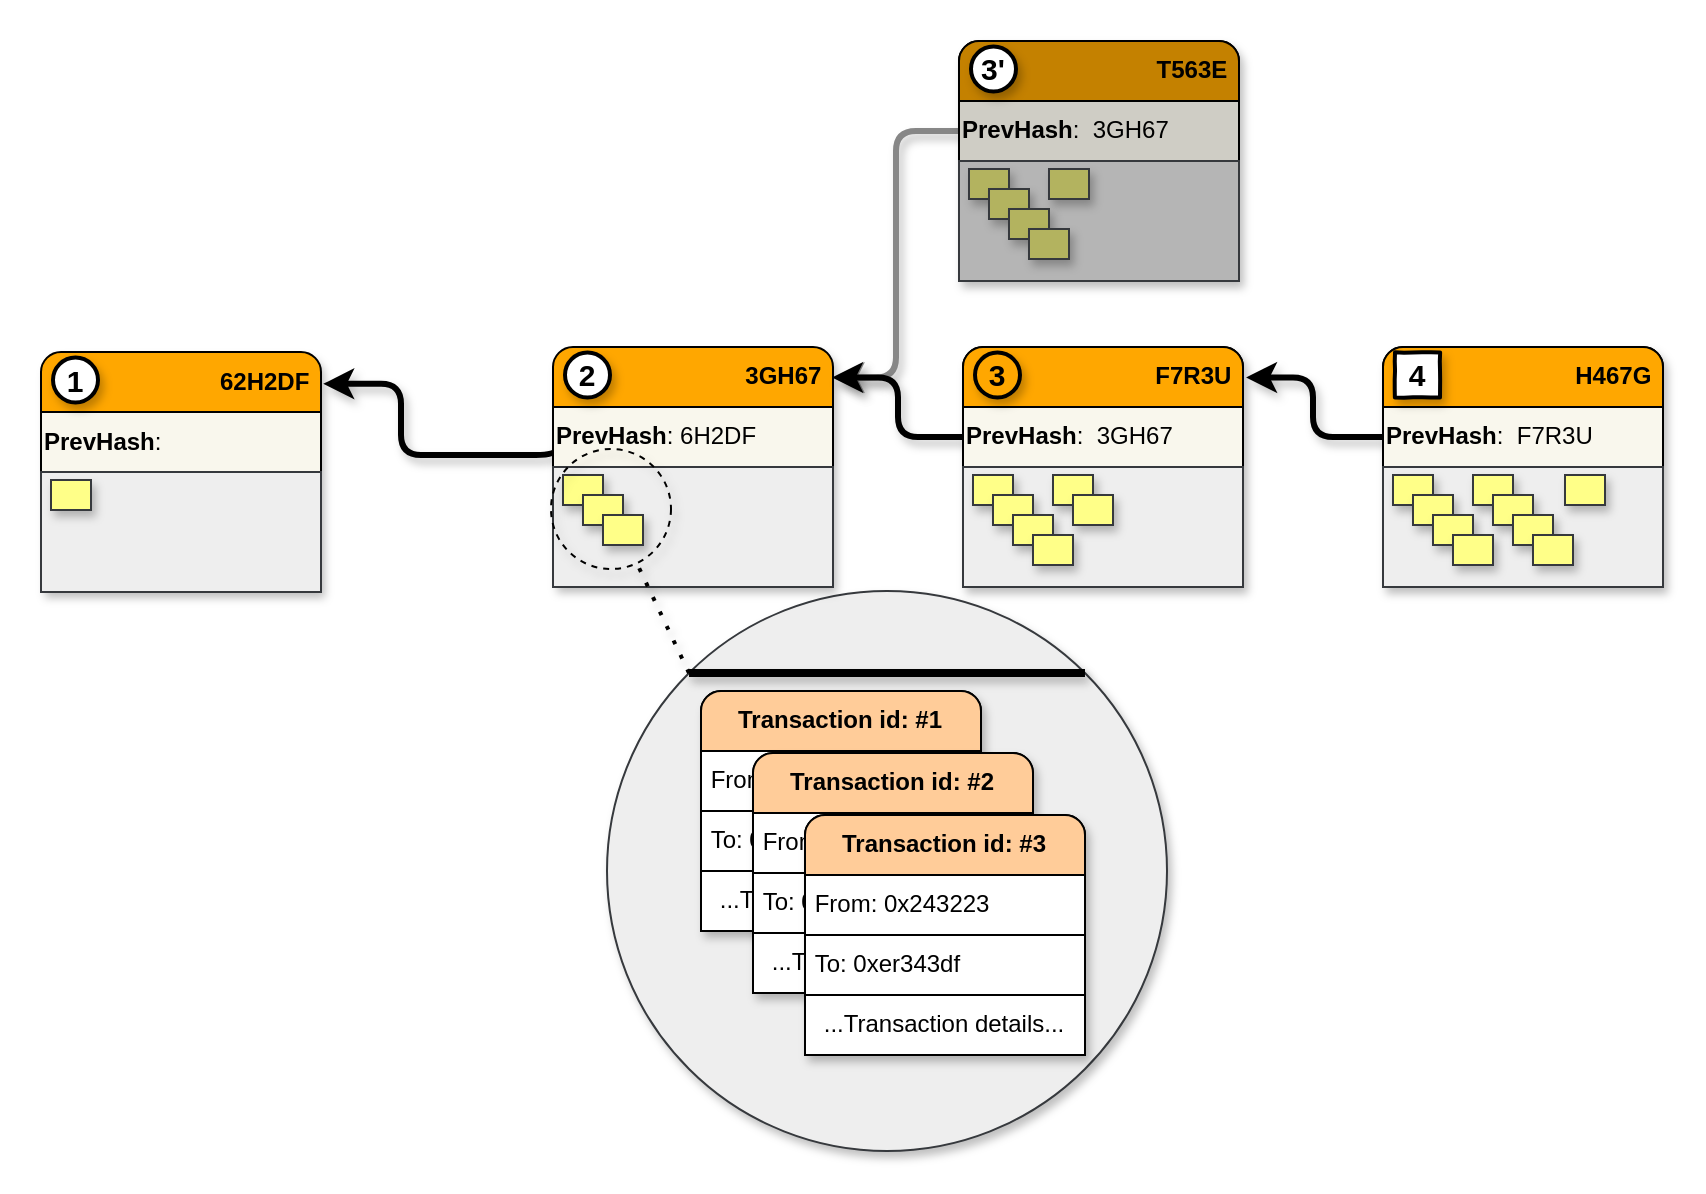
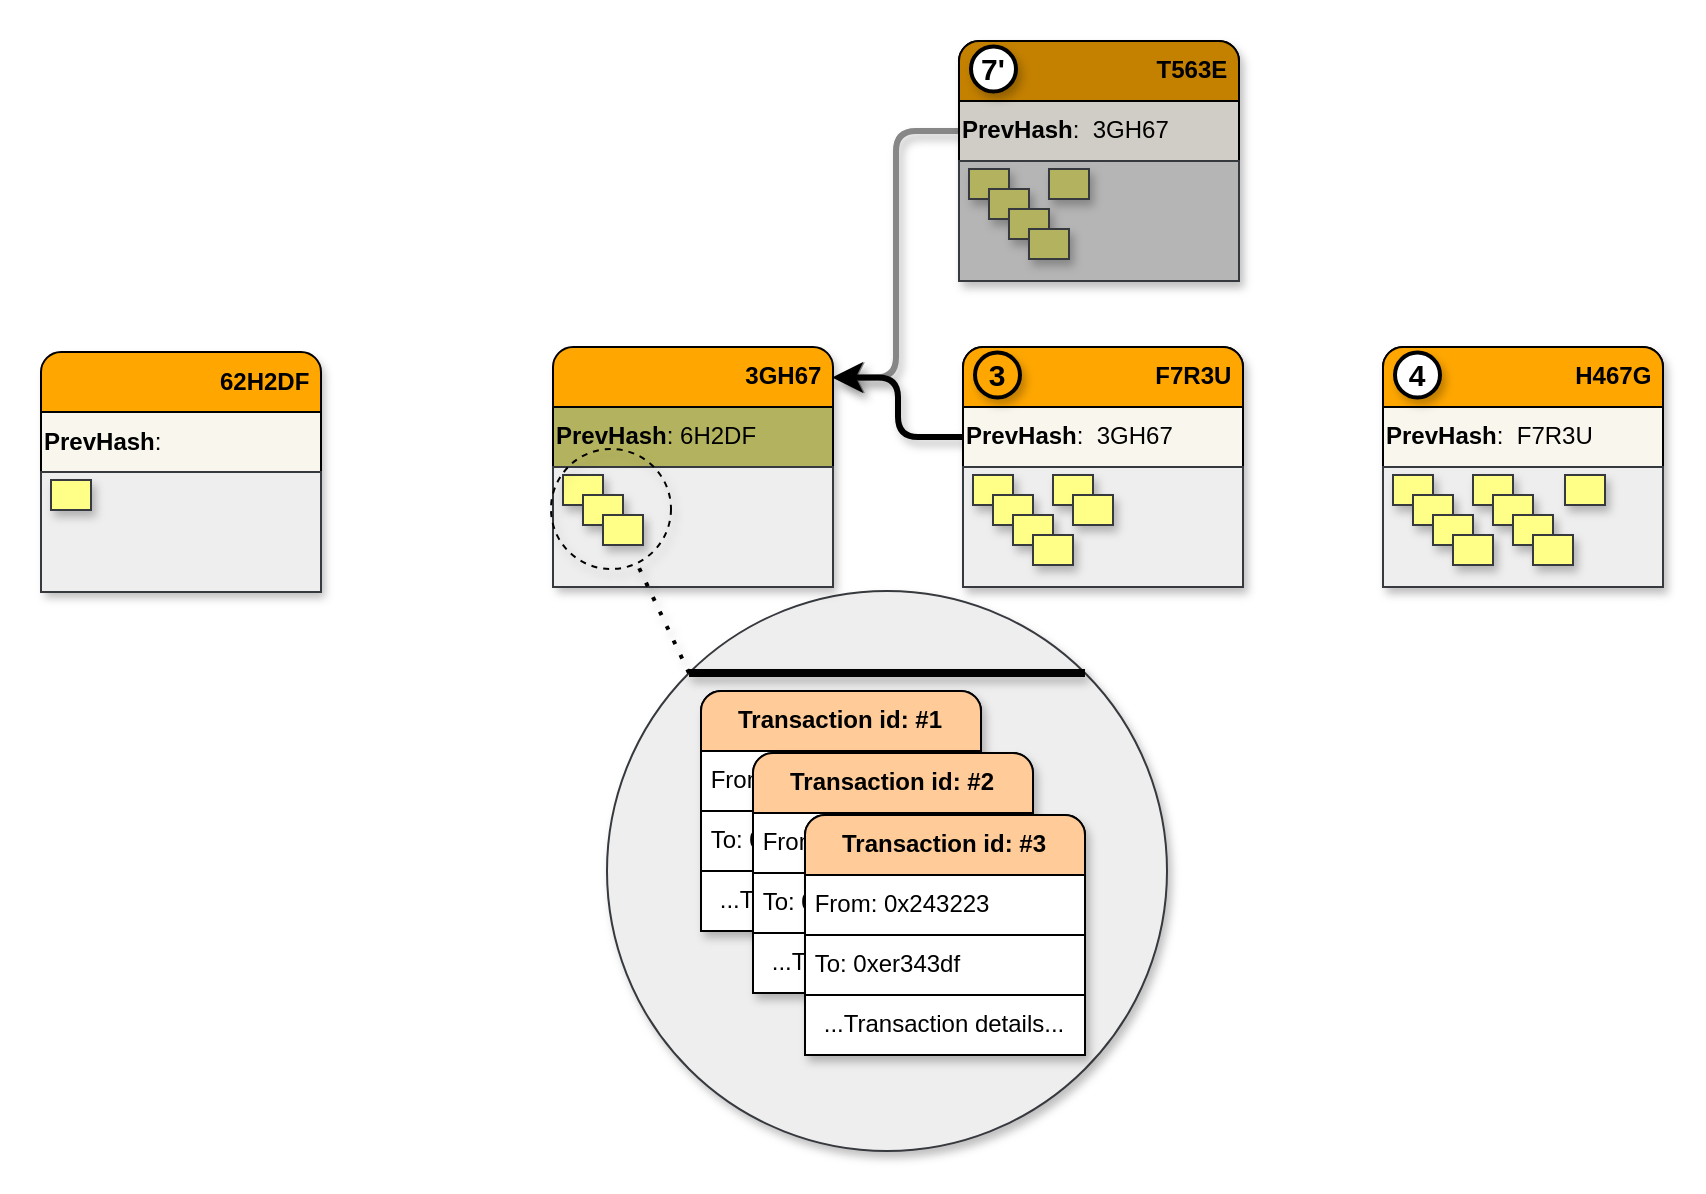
(994, 69) -> (994, 69)
(588, 375) -> none
(1418, 375) -> (1418, 375)
(76, 380) -> none
(1313, 421) -> none
(693, 437) -> (693, 437)
(426, 455) -> none
